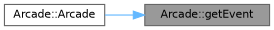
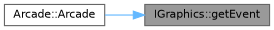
(207, 15) -> (207, 15)
